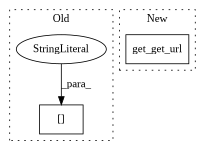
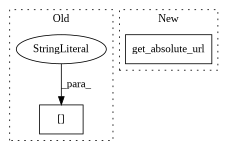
(157, 49) -> (169, 49)
